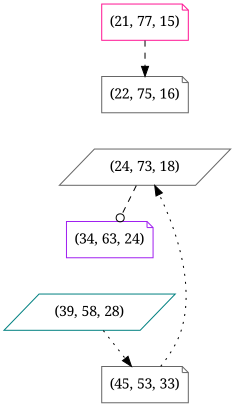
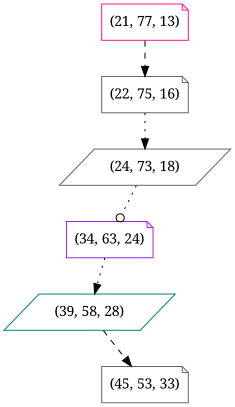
(145, 22) -> (145, 22)
(129, 200) -> (129, 200)
none -> (101, 271)
(185, 281) -> (145, 126)
(114, 344) -> (114, 344)
